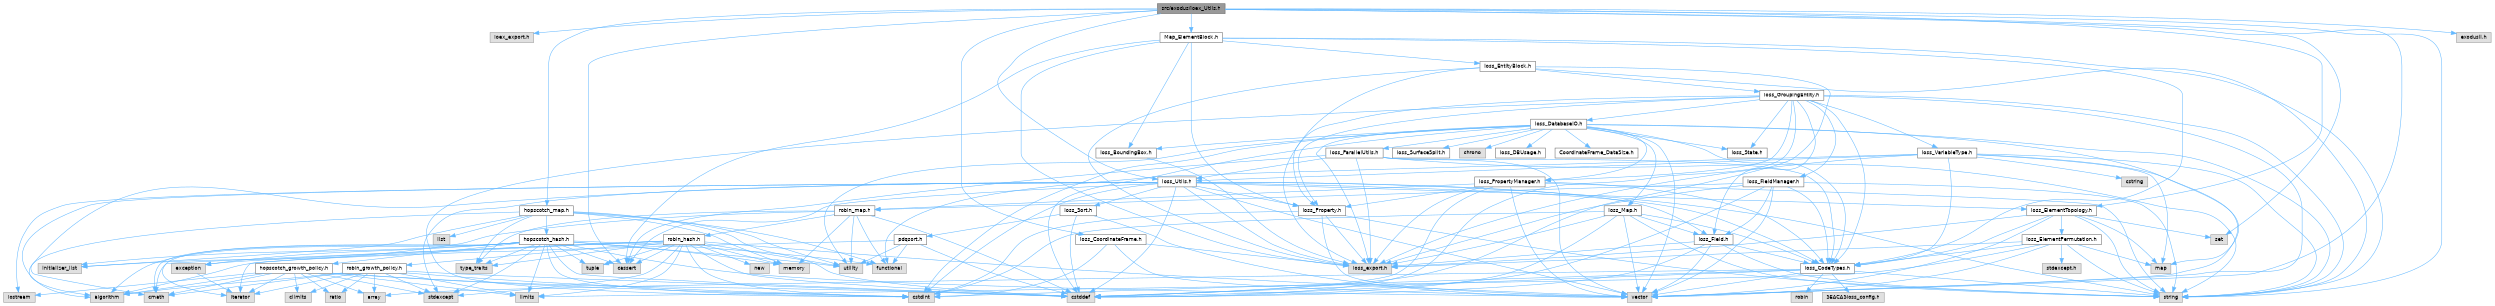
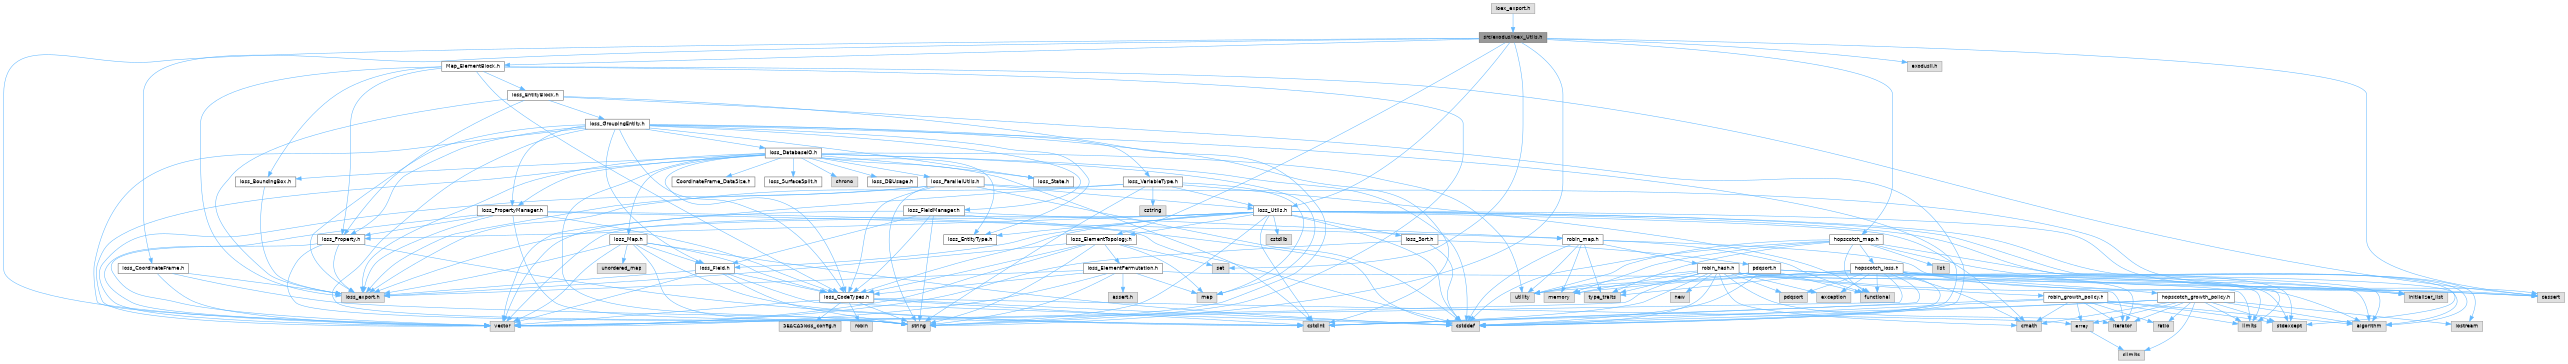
(771, 17) -> (1513, 21)
(1547, 218) -> none
none -> (1223, 237)
(547, 240) -> (1877, 269)
none -> (970, 240)
none -> (1279, 240)
(1938, 240) -> none
(593, 269) -> (1793, 297)
none -> (622, 269)
(2062, 269) -> (1123, 297)
none -> (2050, 279)
(212, 282) -> (1960, 281)
(340, 282) -> (2104, 339)
